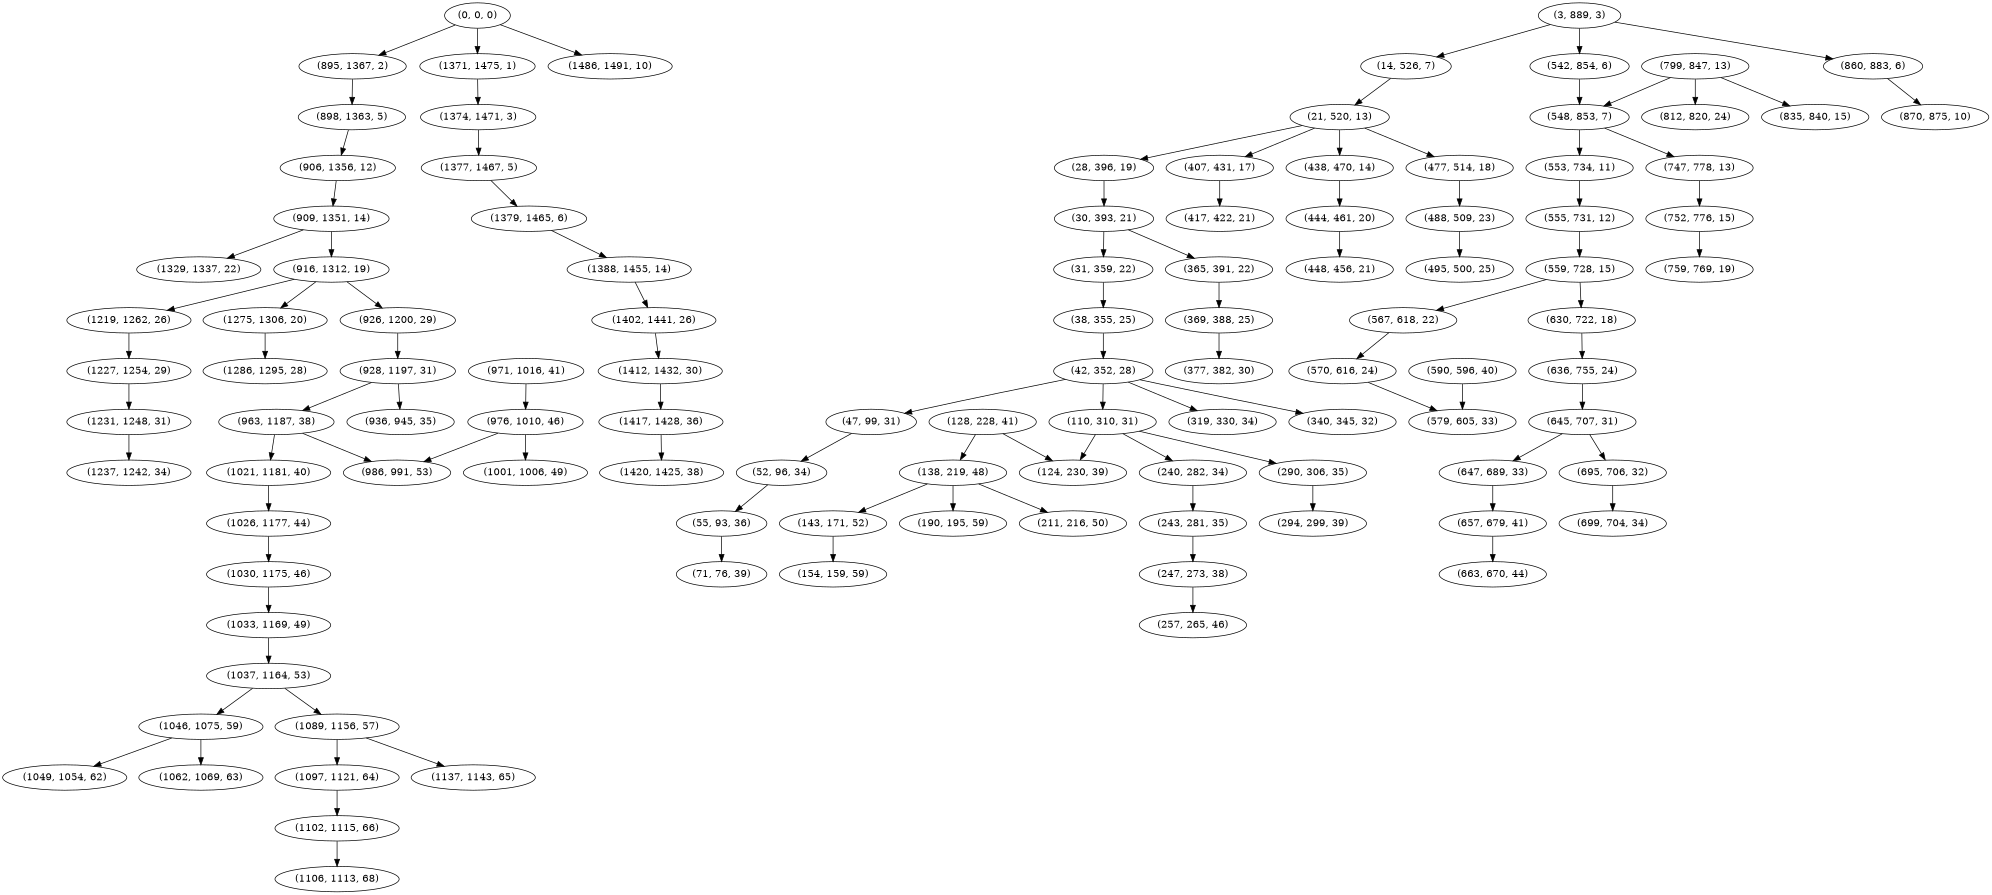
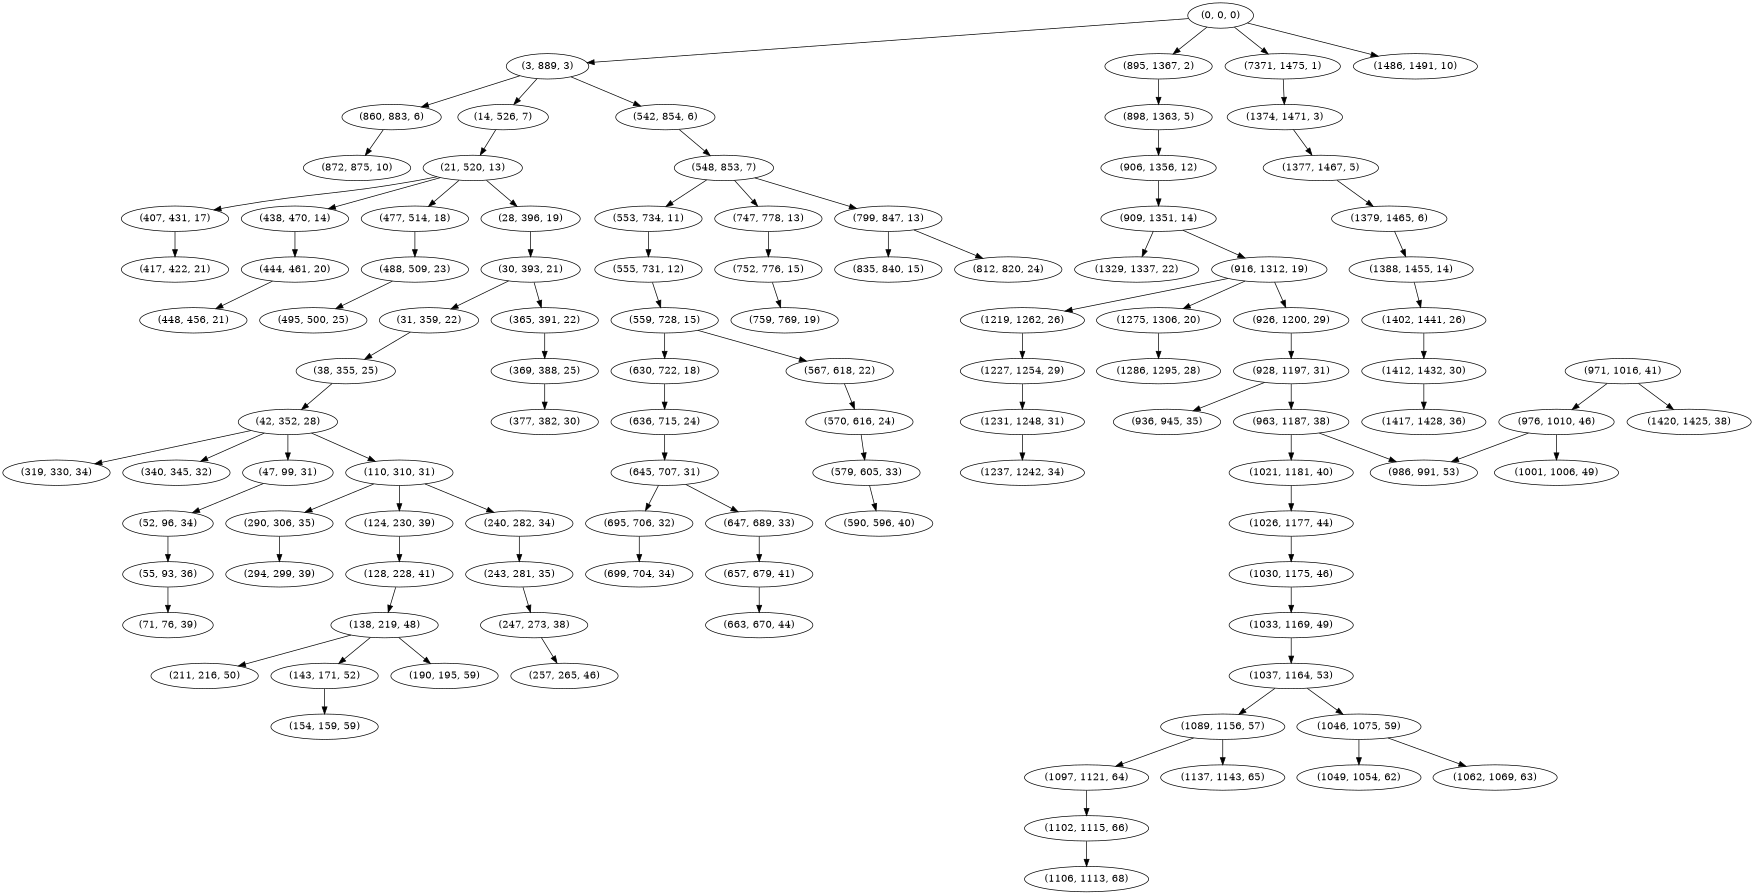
none -> (891, 40)
(477, 66) -> (1283, 66)
(1641, 90) -> (802, 192)
(1935, 117) -> (357, 168)
(1582, 371) -> (665, 422)
(1462, 393) -> (872, 495)
(661, 444) -> (1653, 394)
(1025, 446) -> (399, 545)
